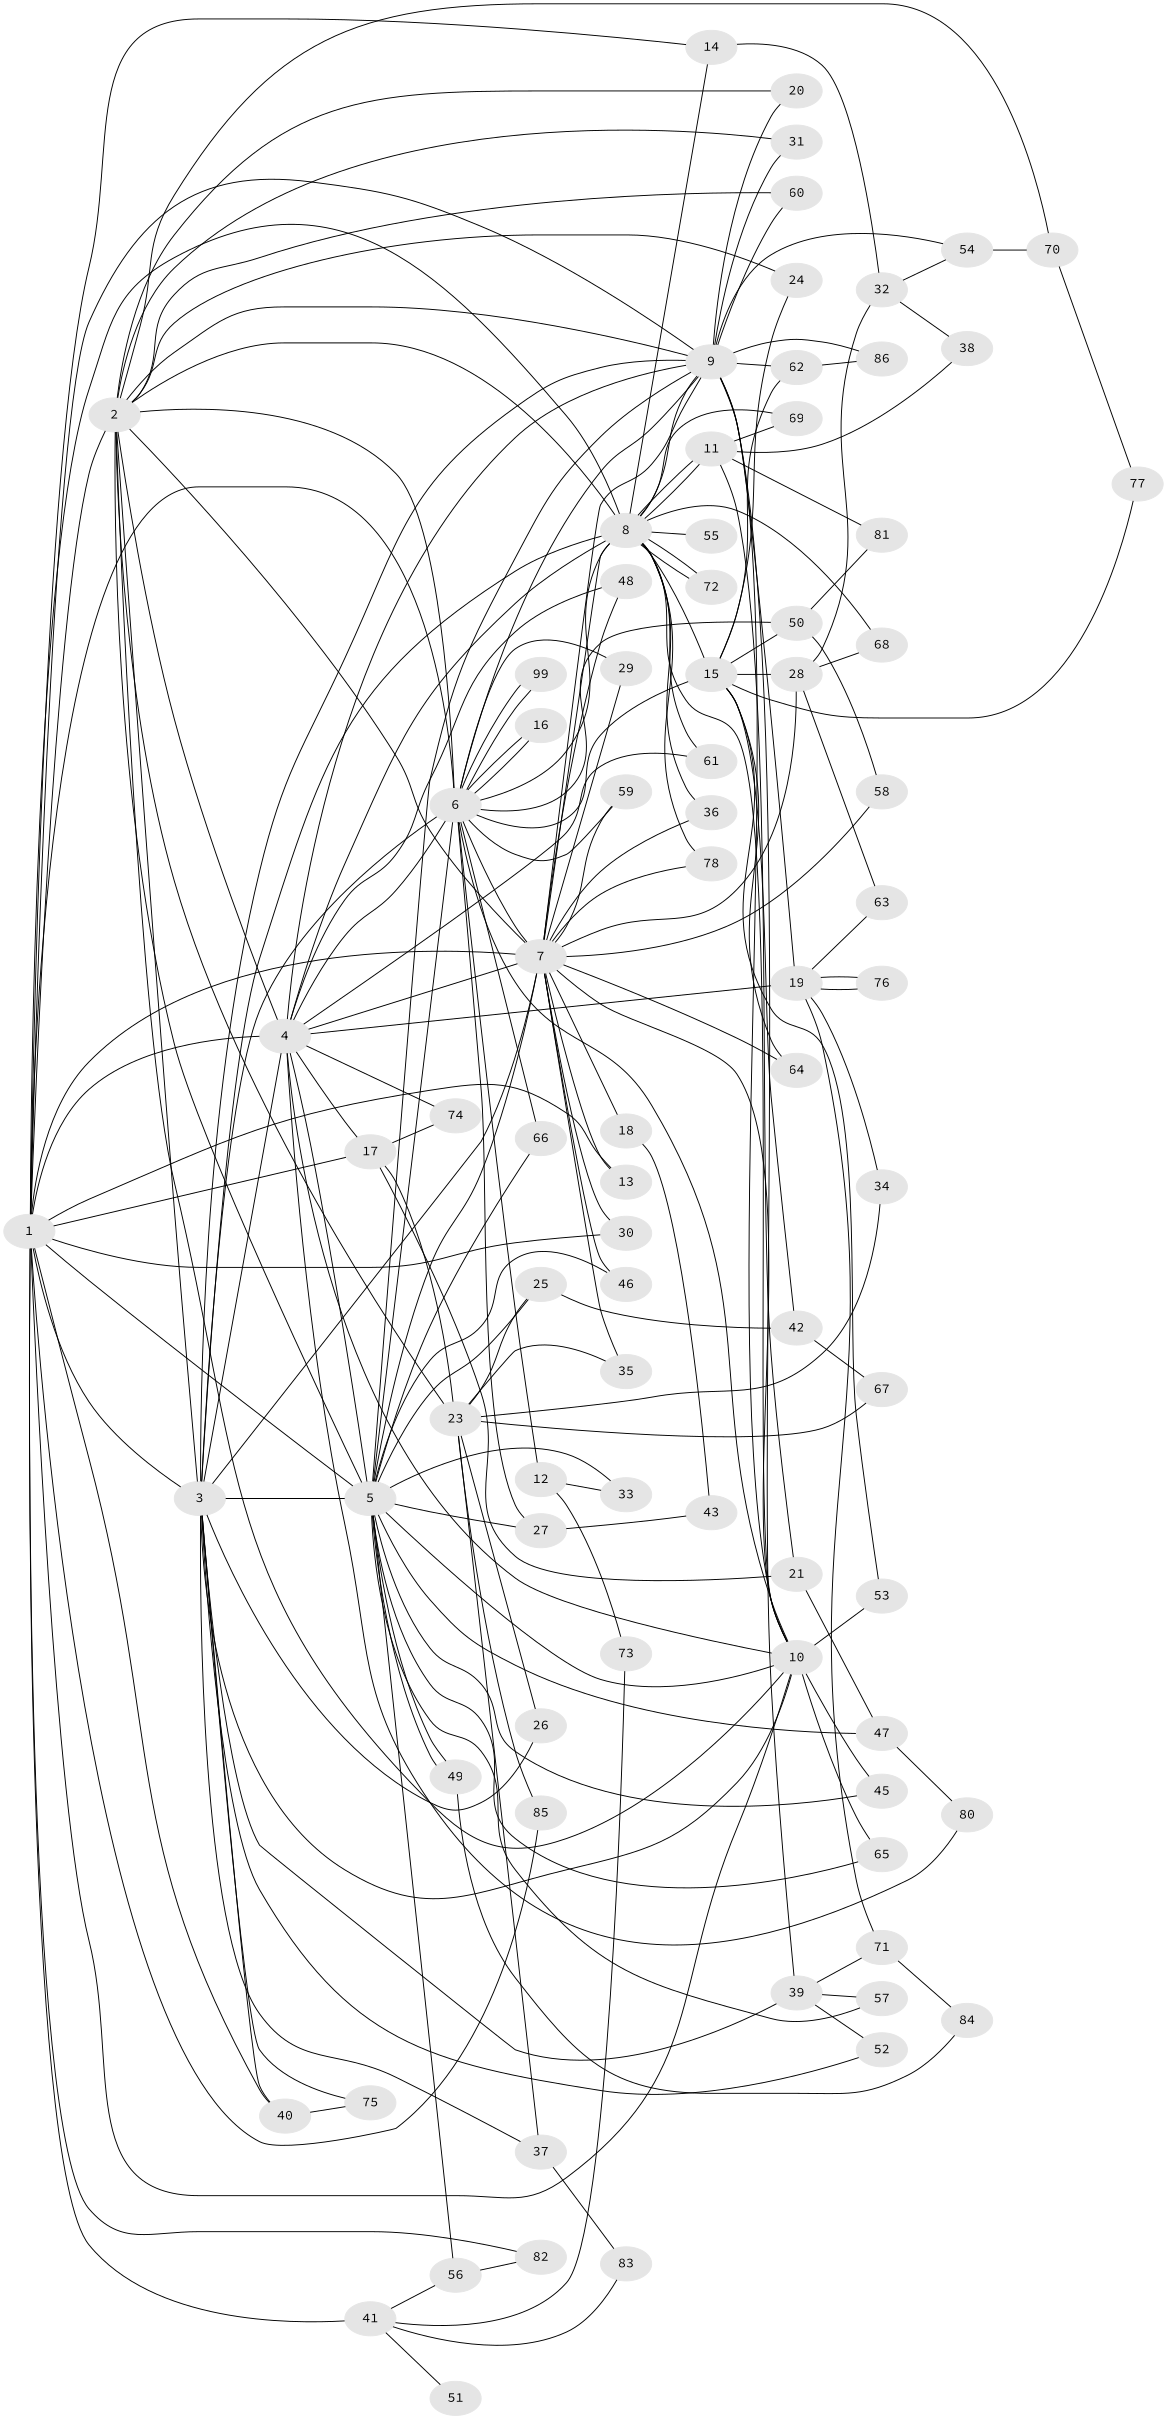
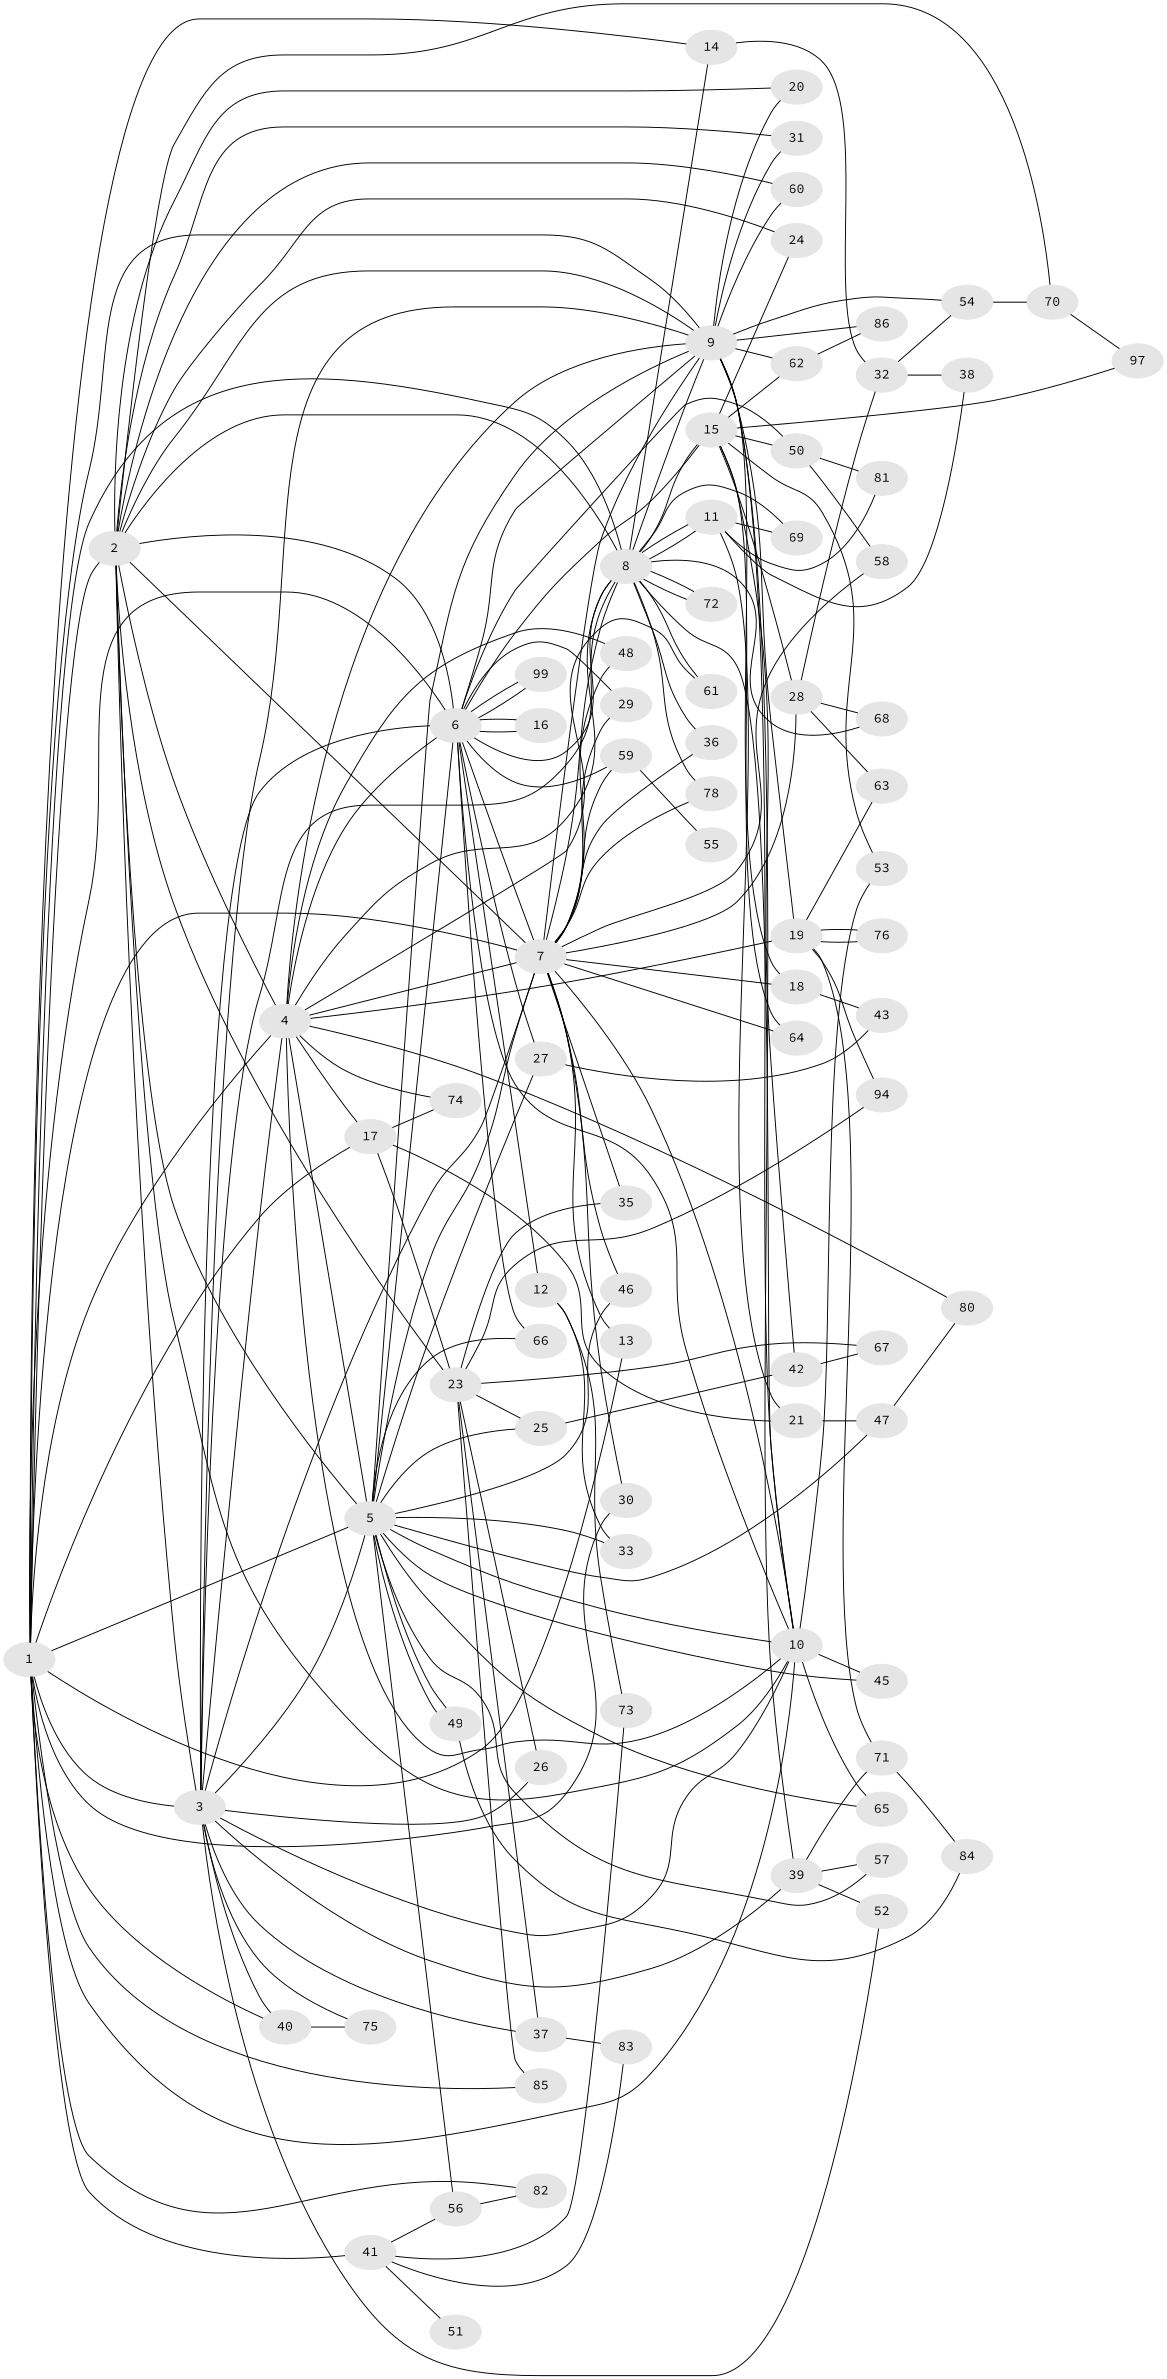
(1138, 484) -> (1138, 361)
(669, 533) -> (668, 801)
none -> (746, 667)
(882, 1187) -> (882, 1095)
